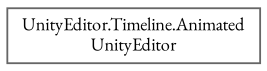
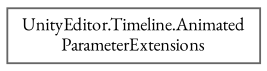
(134, 36) -> (134, 36)
